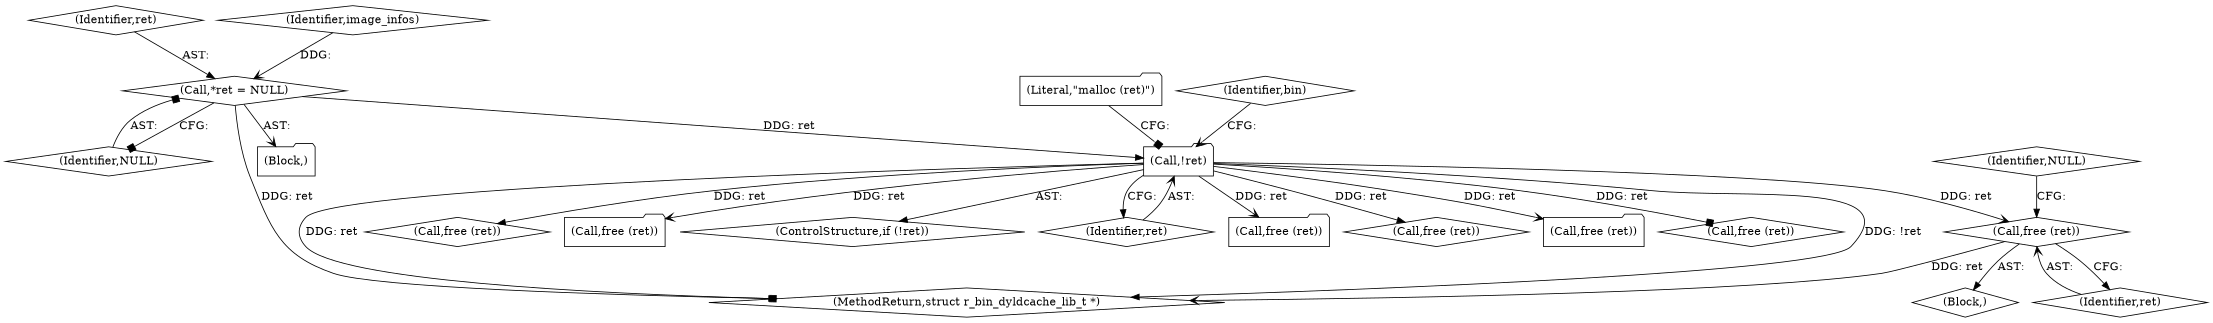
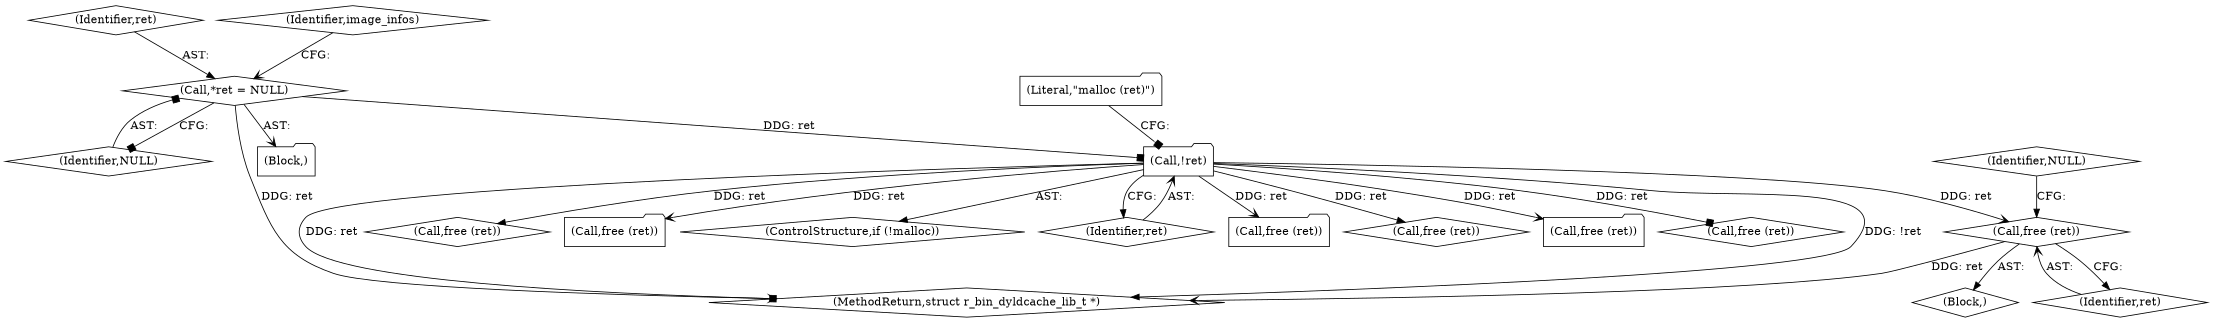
(318, 56) -> (318, 56)
(1265, 91) -> none
(719, 127) -> (719, 127)
(852, 232) -> (852, 232)
(447, 287) -> (447, 287)
